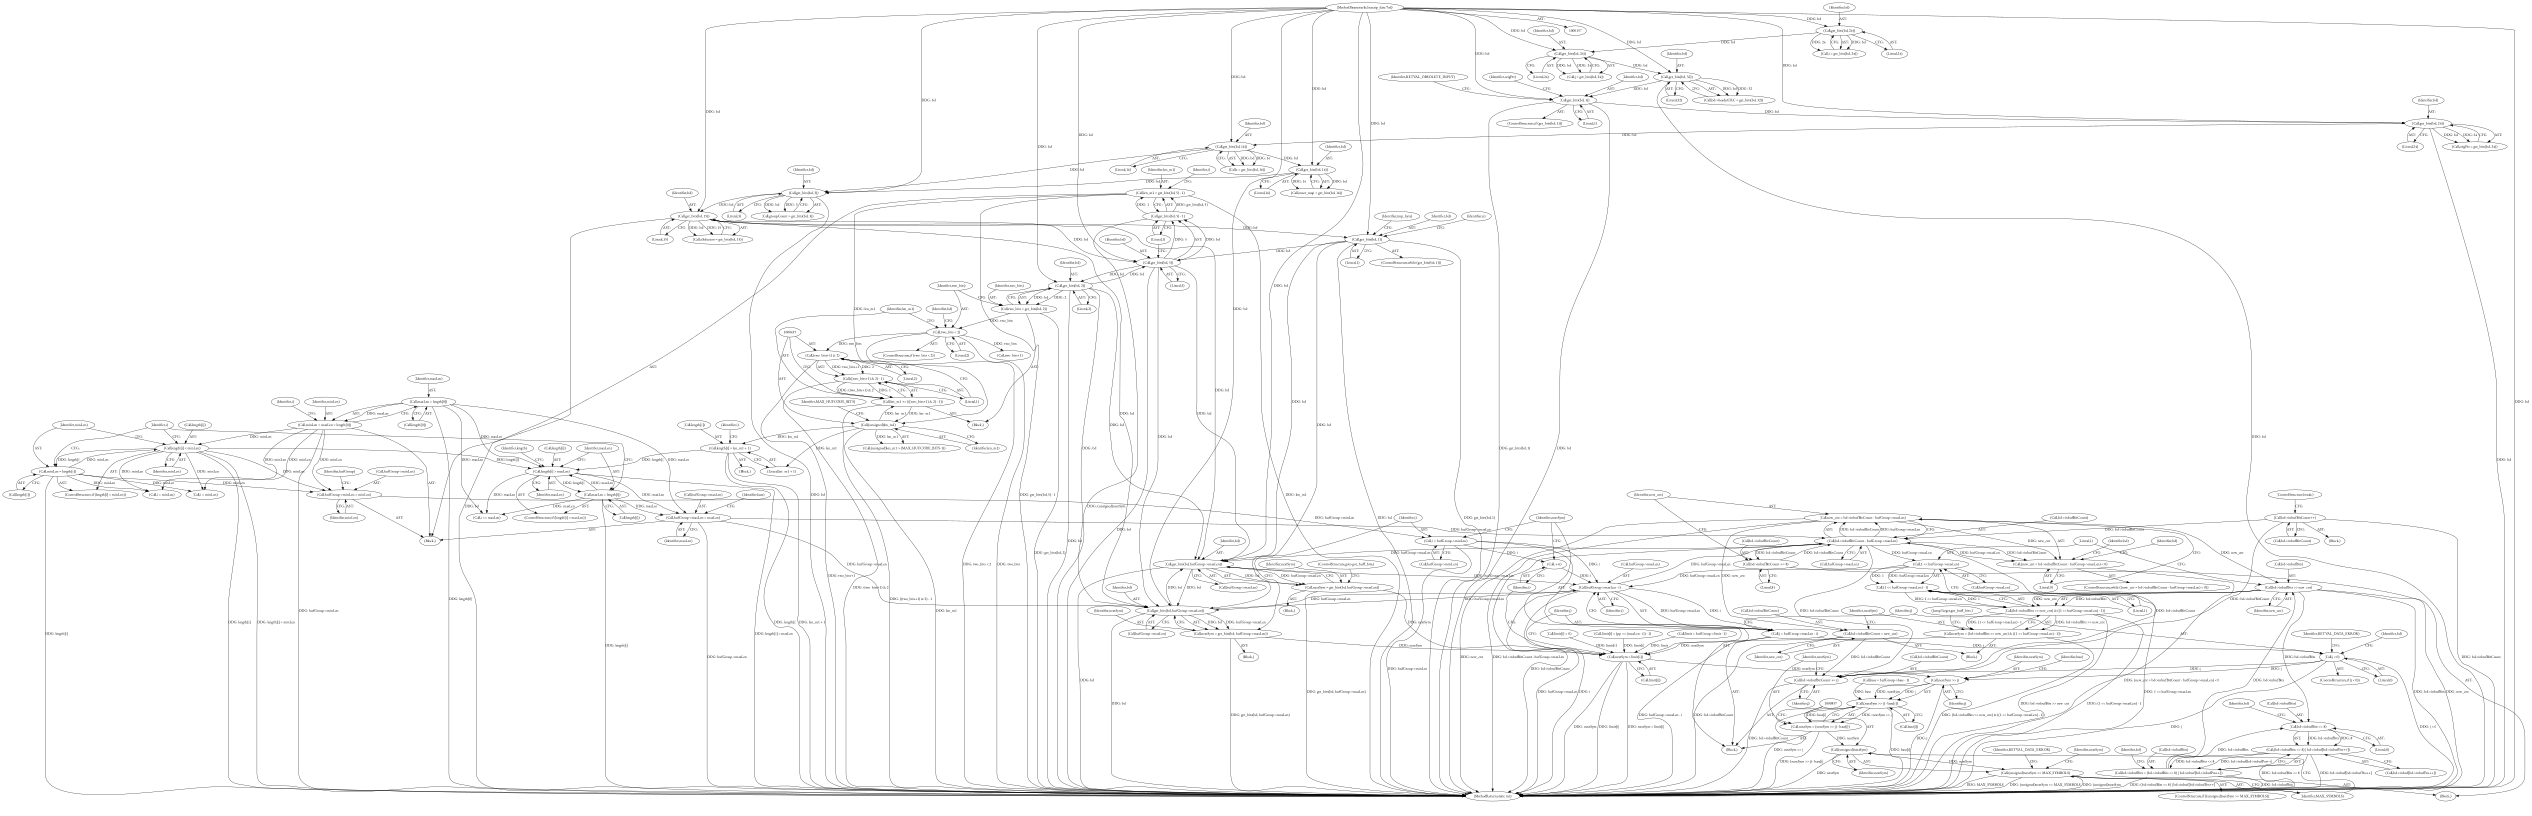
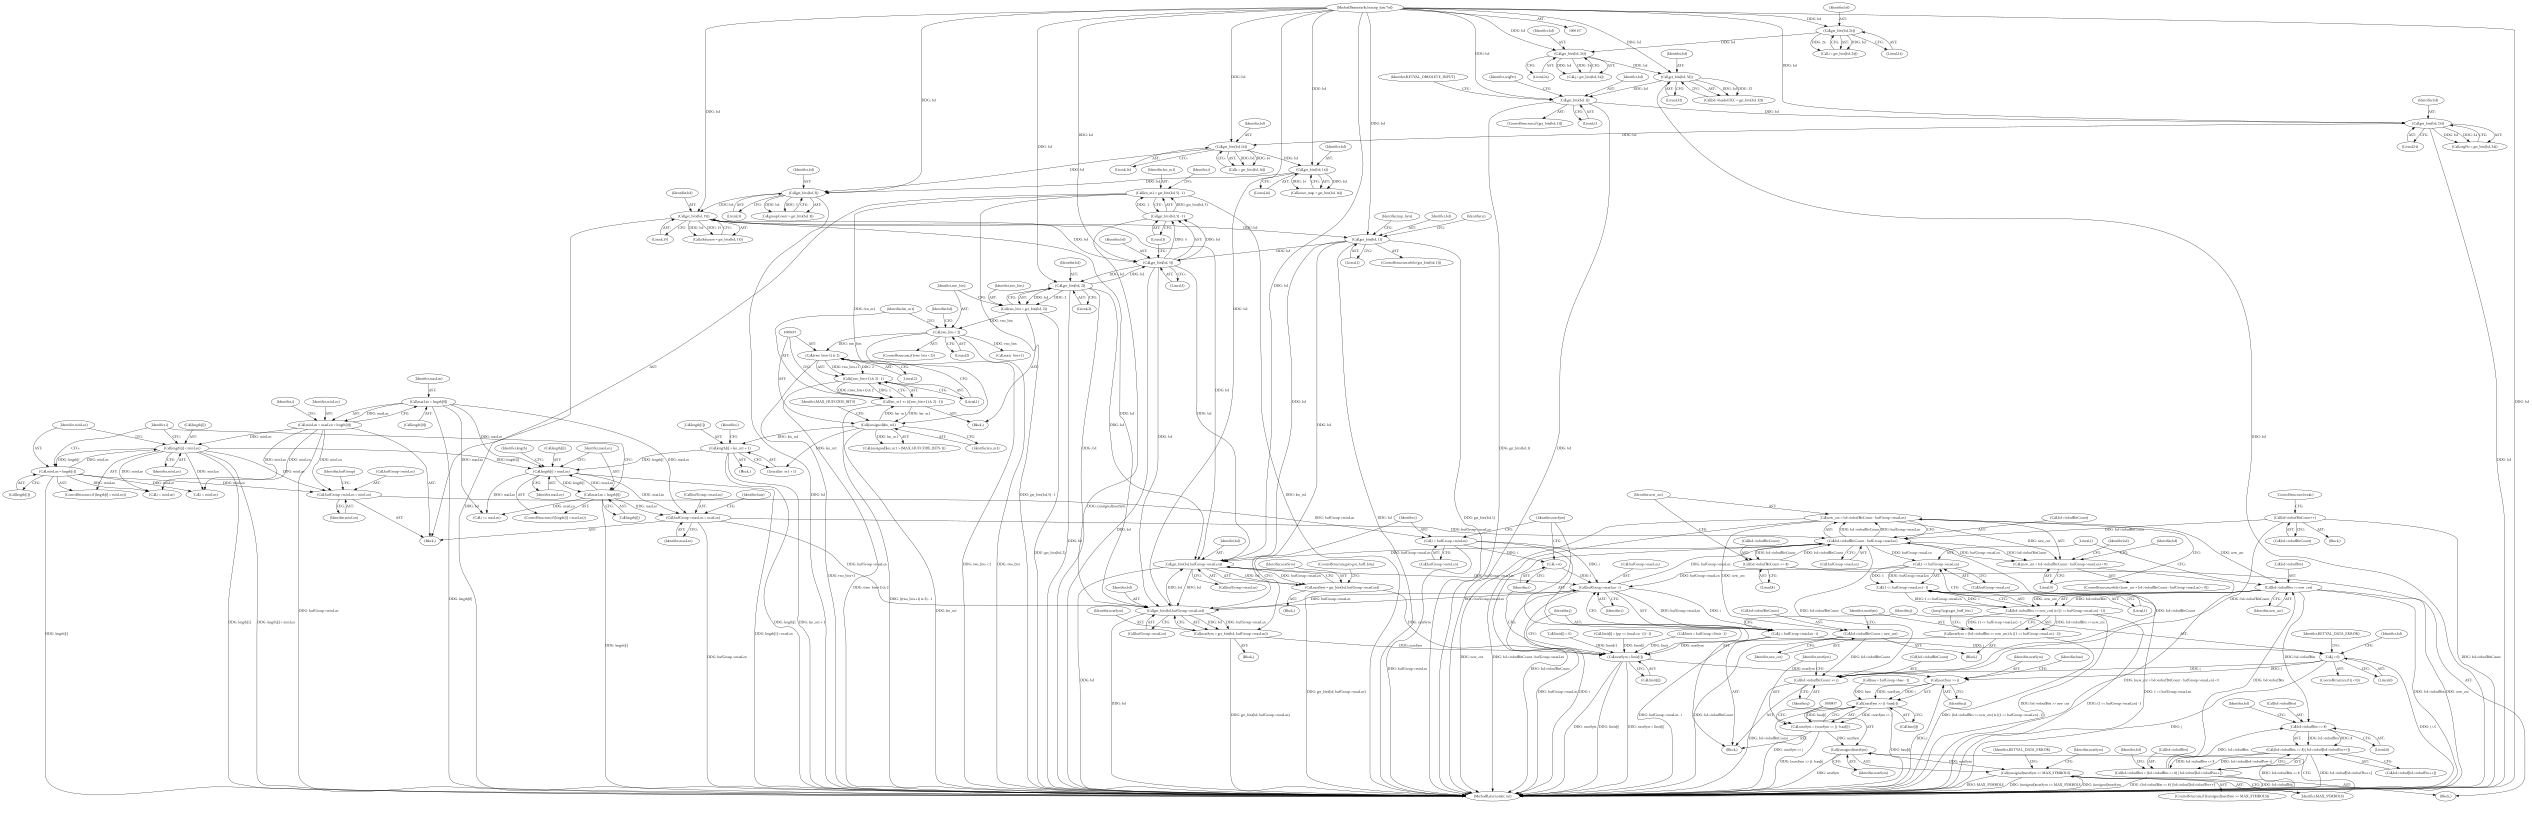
(1010, 355) -> (1010, 355)
(414, 411) -> none
